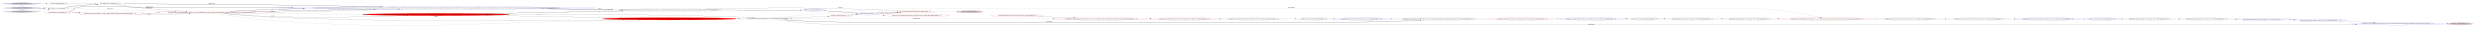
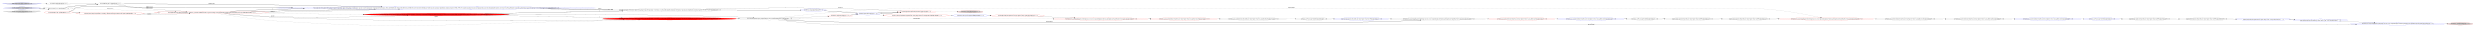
none -> (970, 16)
